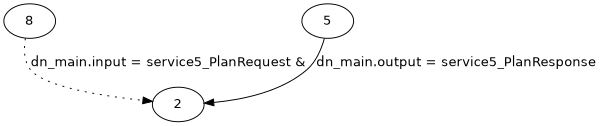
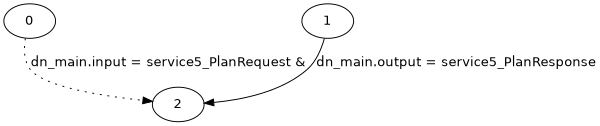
(30, 21) -> (30, 21)
(328, 21) -> (328, 21)
